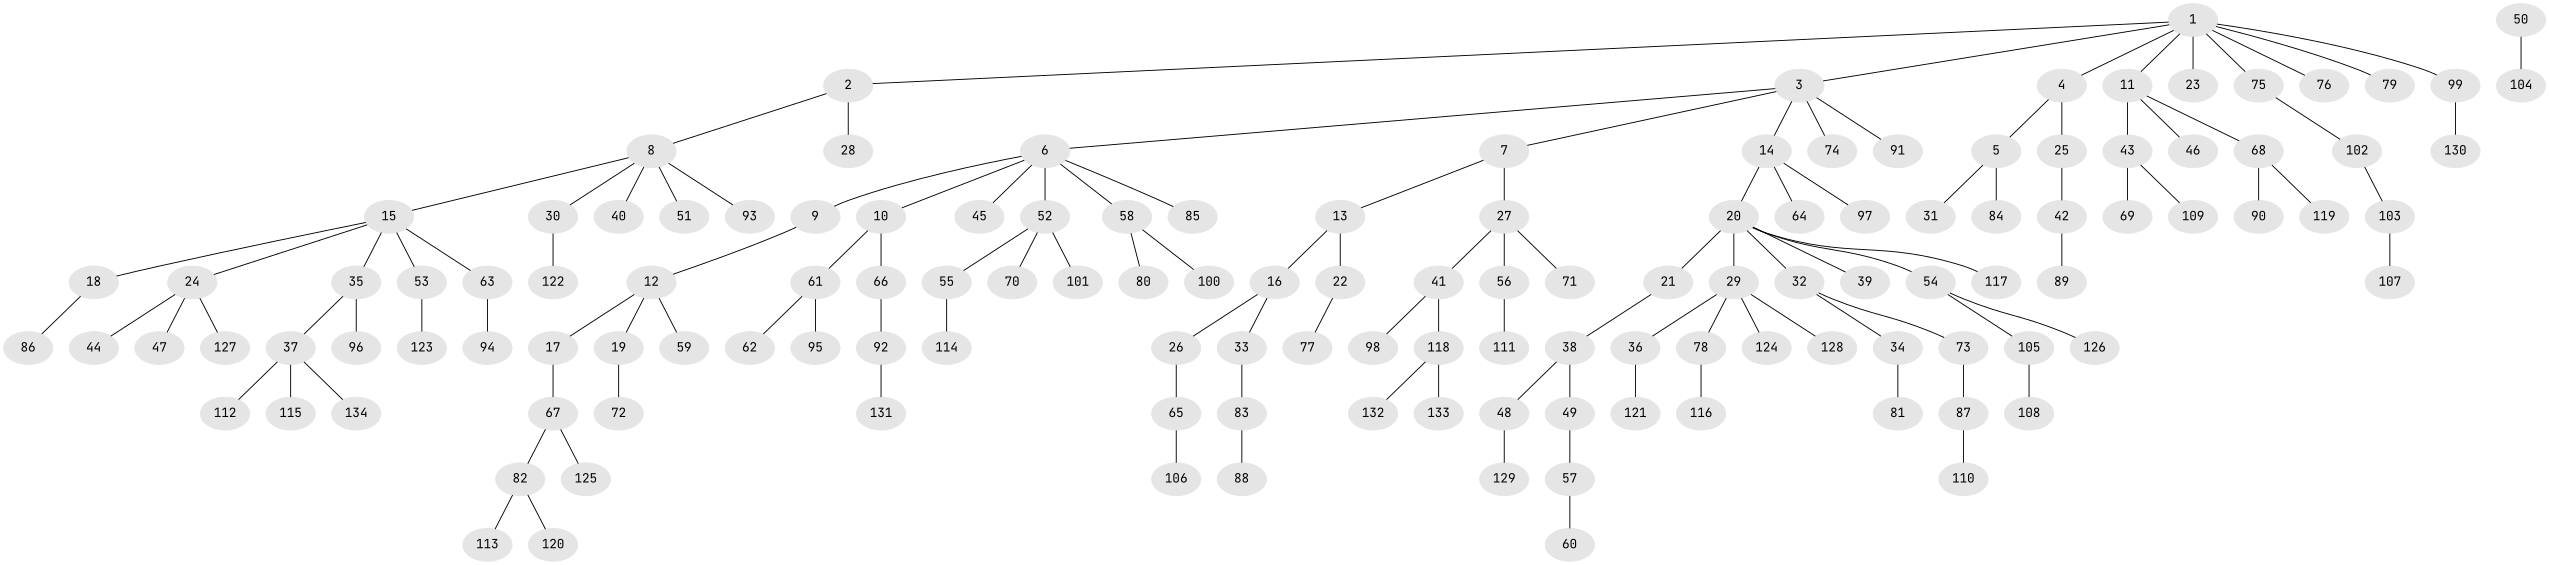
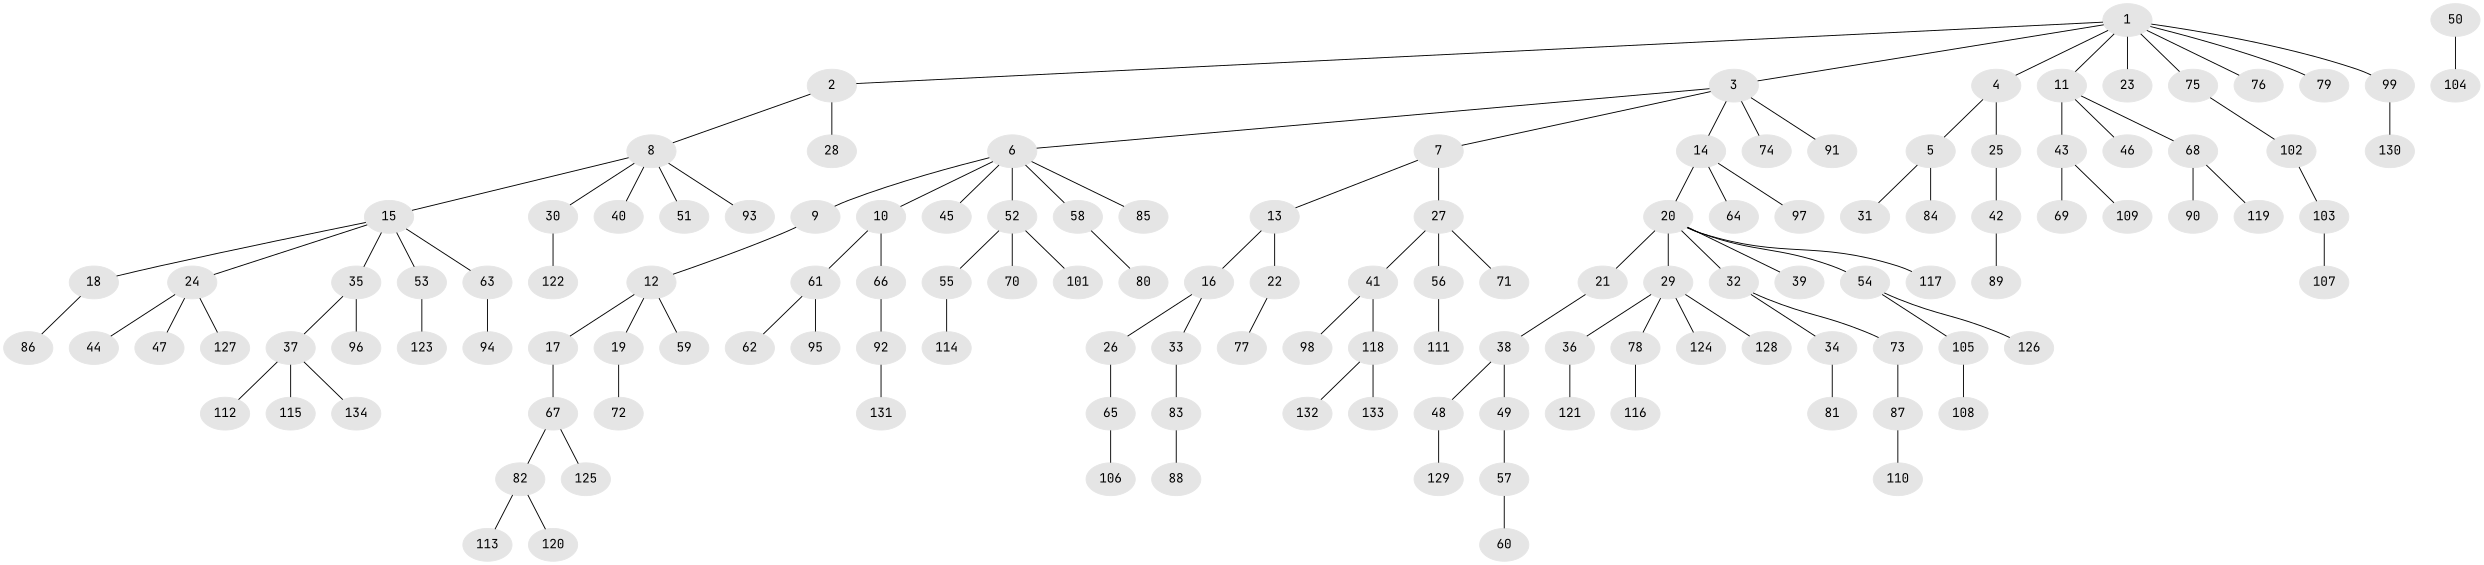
(1209, 282) -> none
